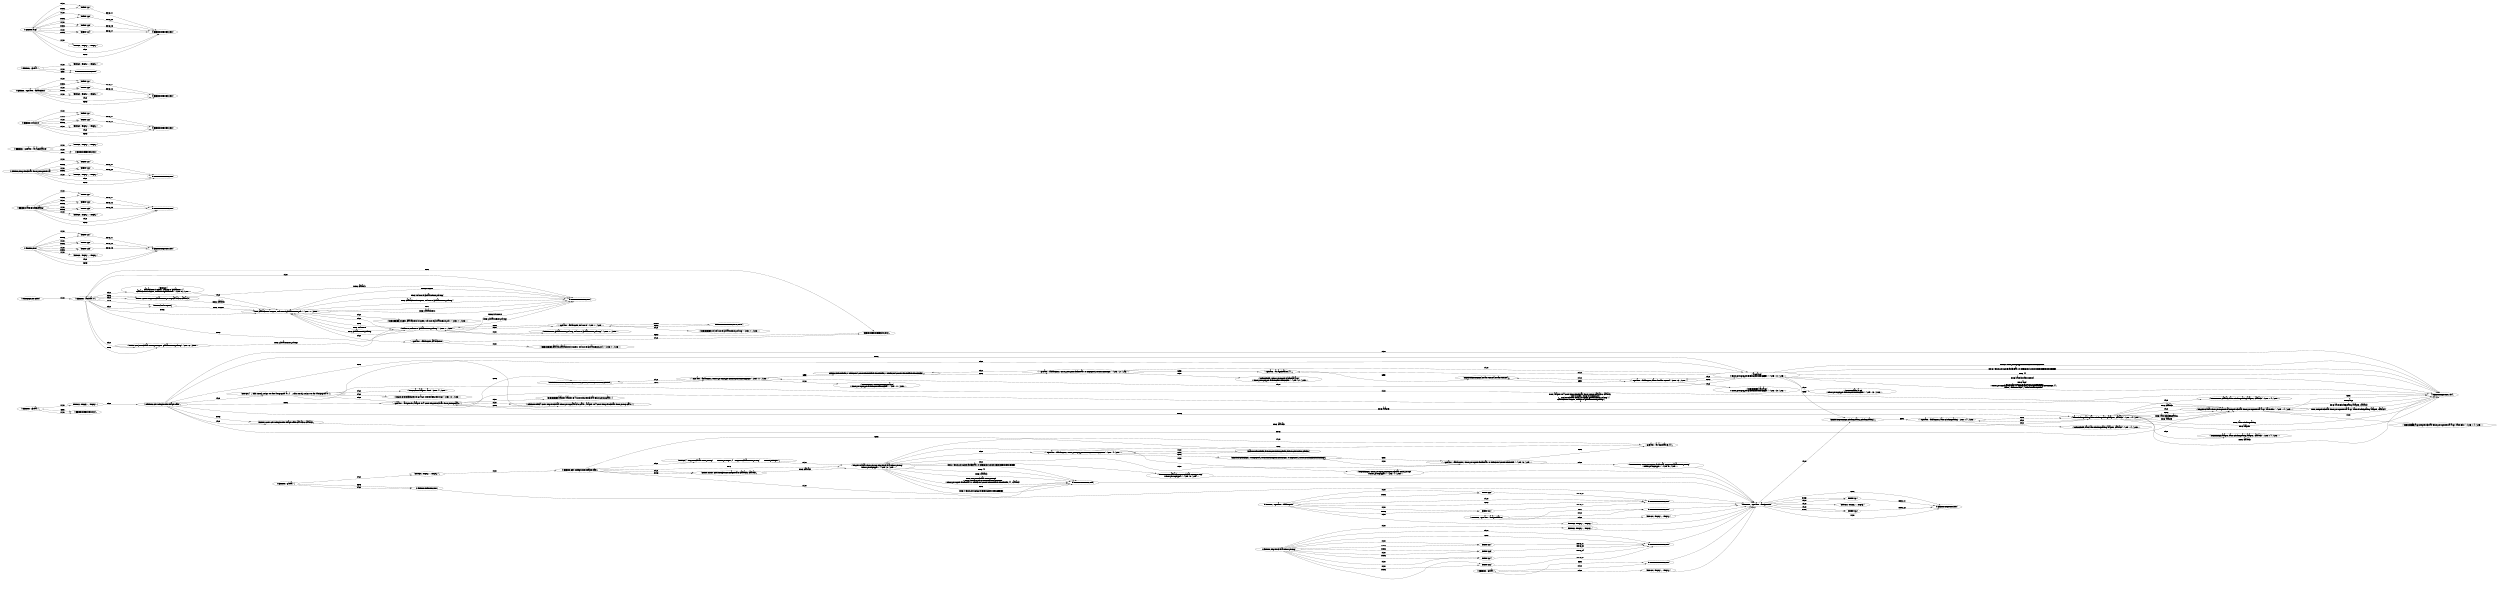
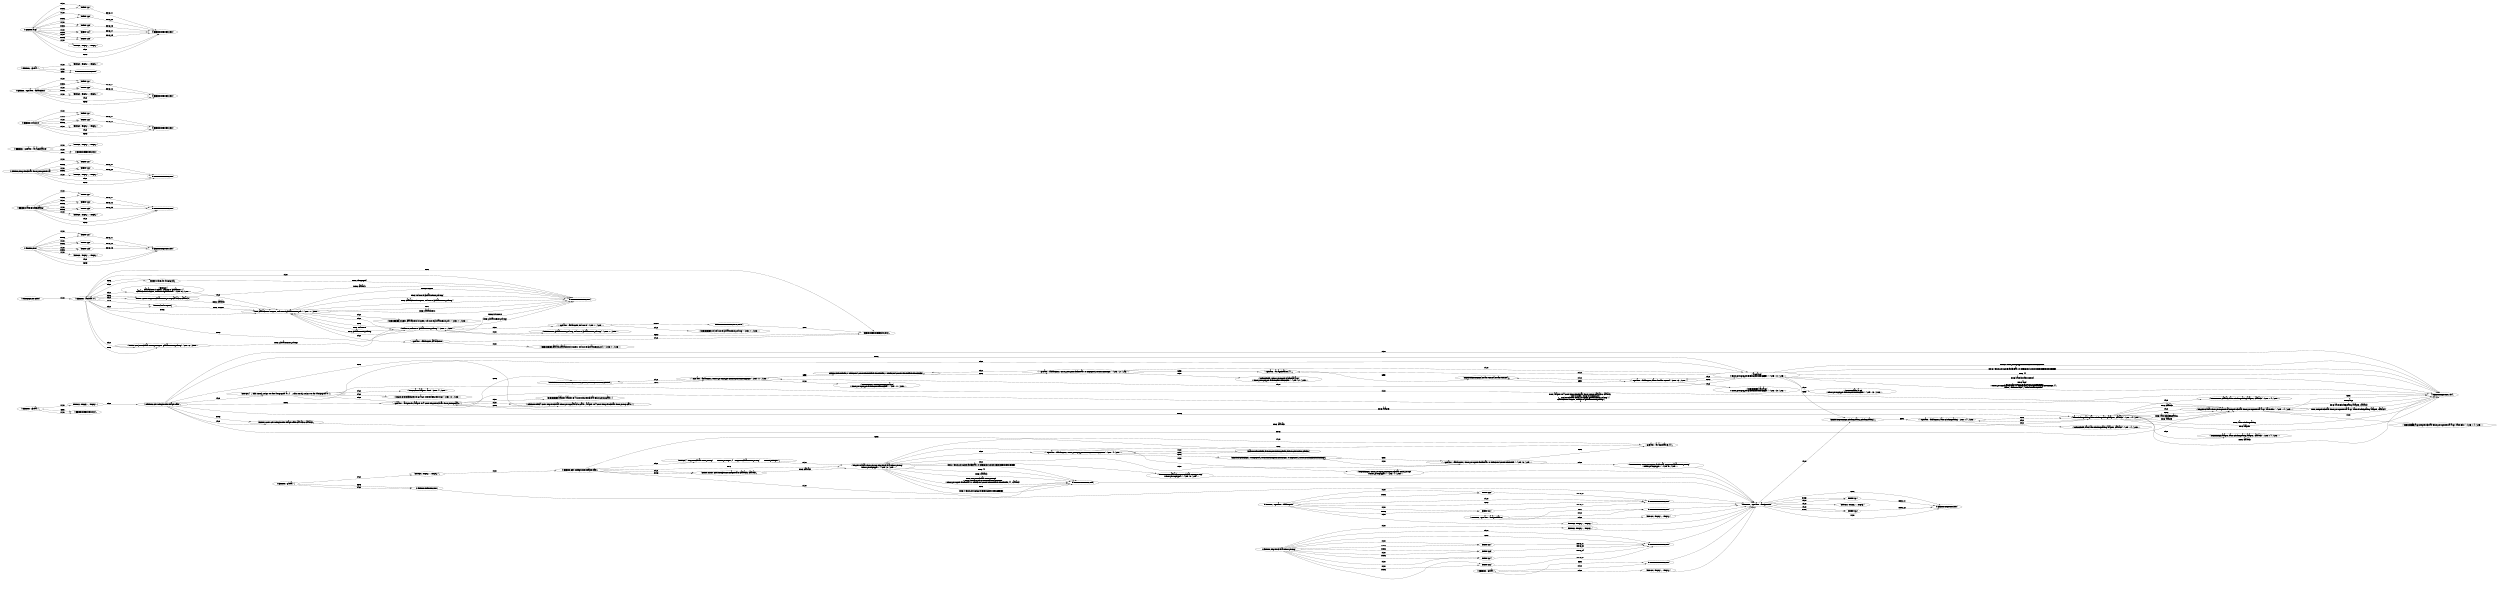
none -> (85, 39)
none -> (163, 281)
(504, 326) -> none
(660, 327) -> (804, 328)
